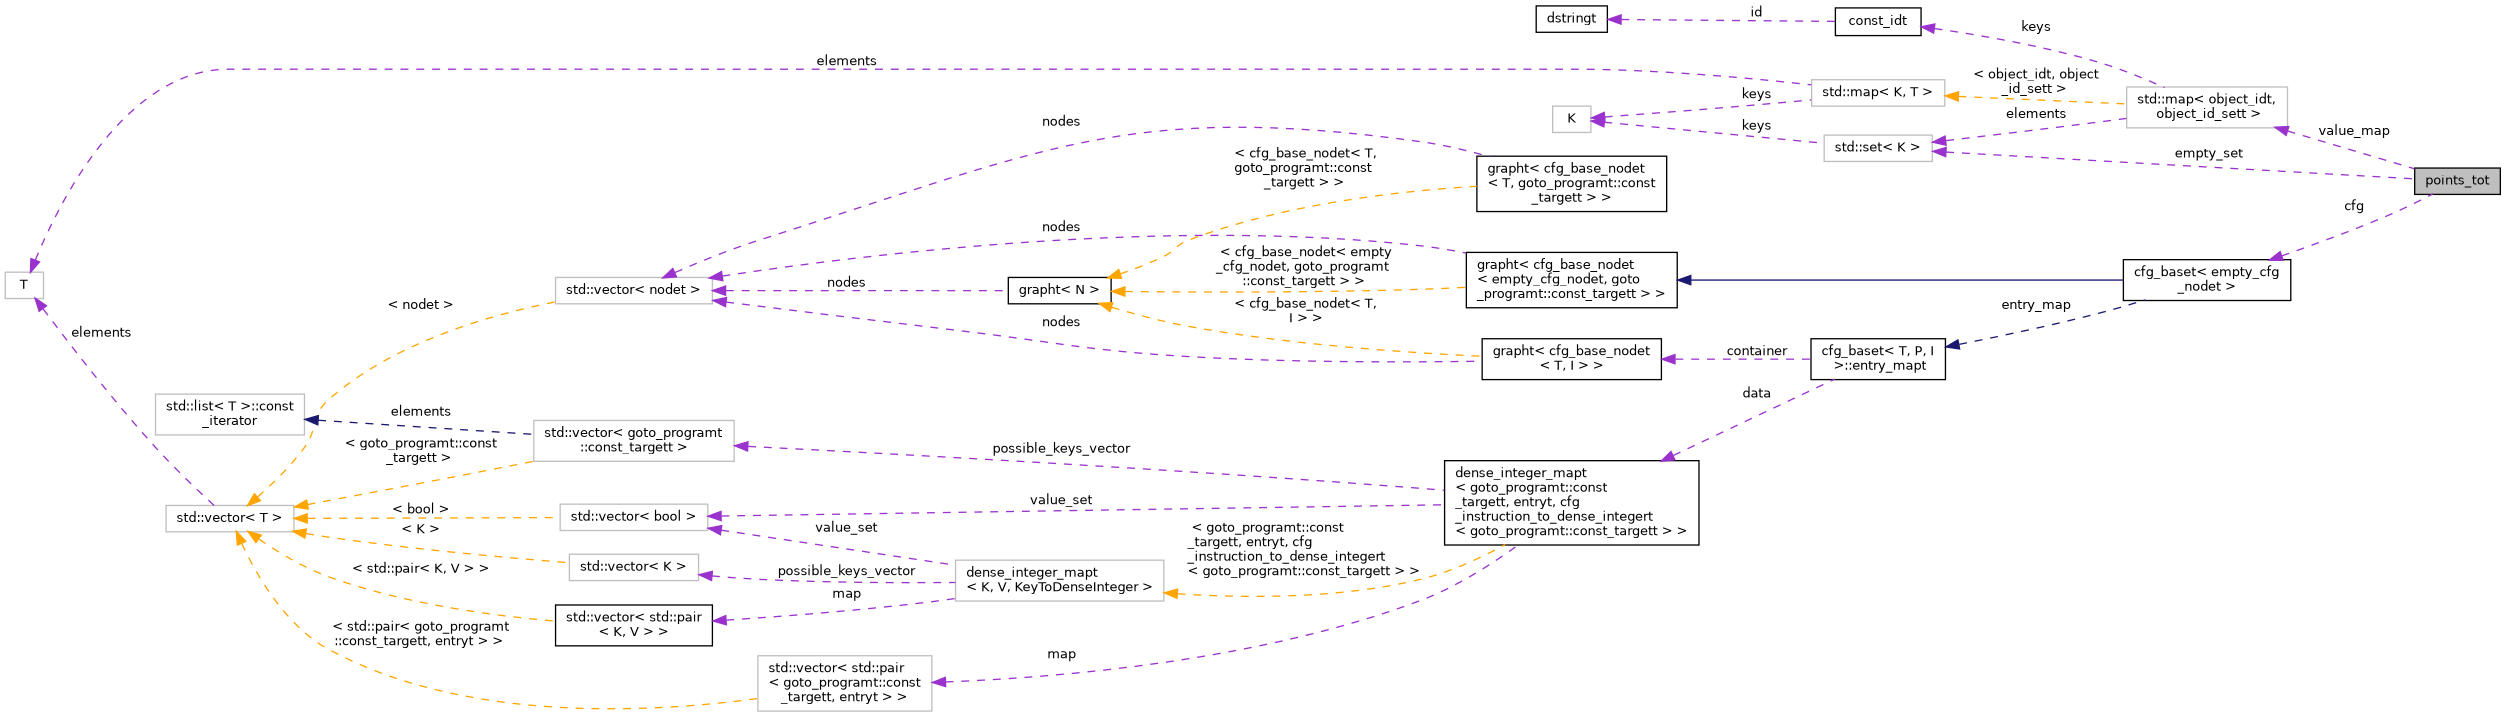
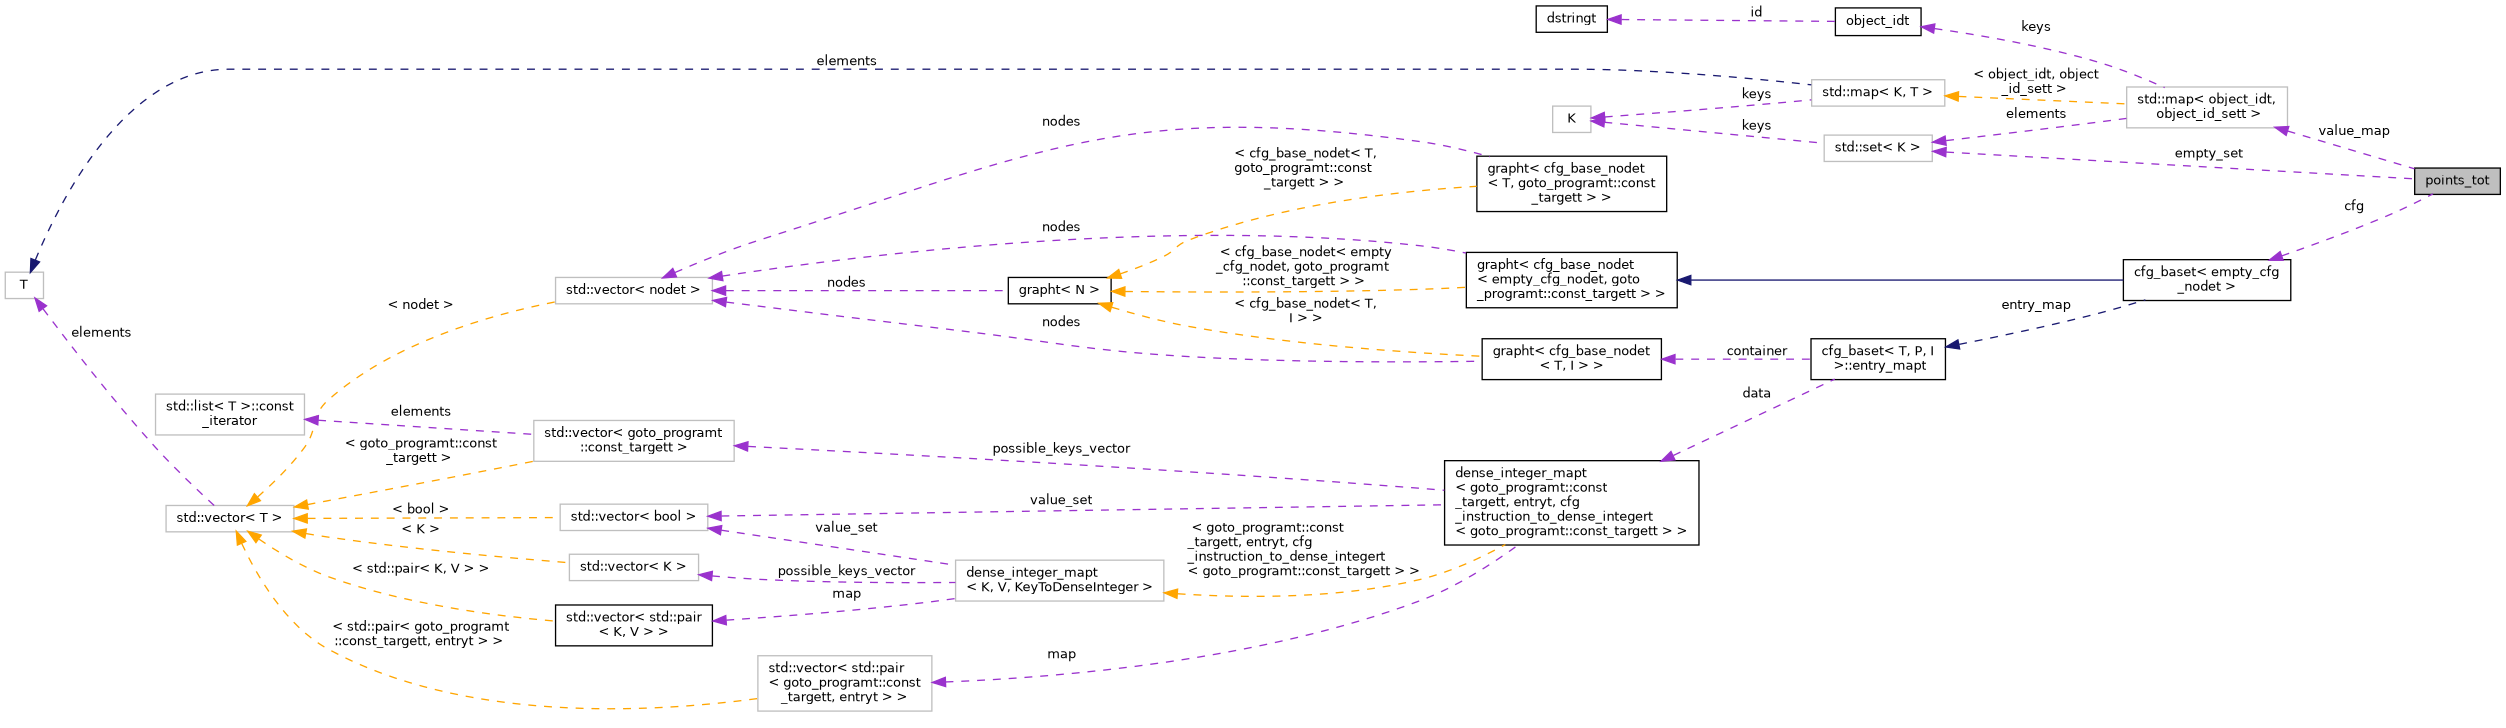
(1878, 22) -> (1878, 22)
(877, 69) -> (877, 69)
(426, 427) -> (426, 427)
